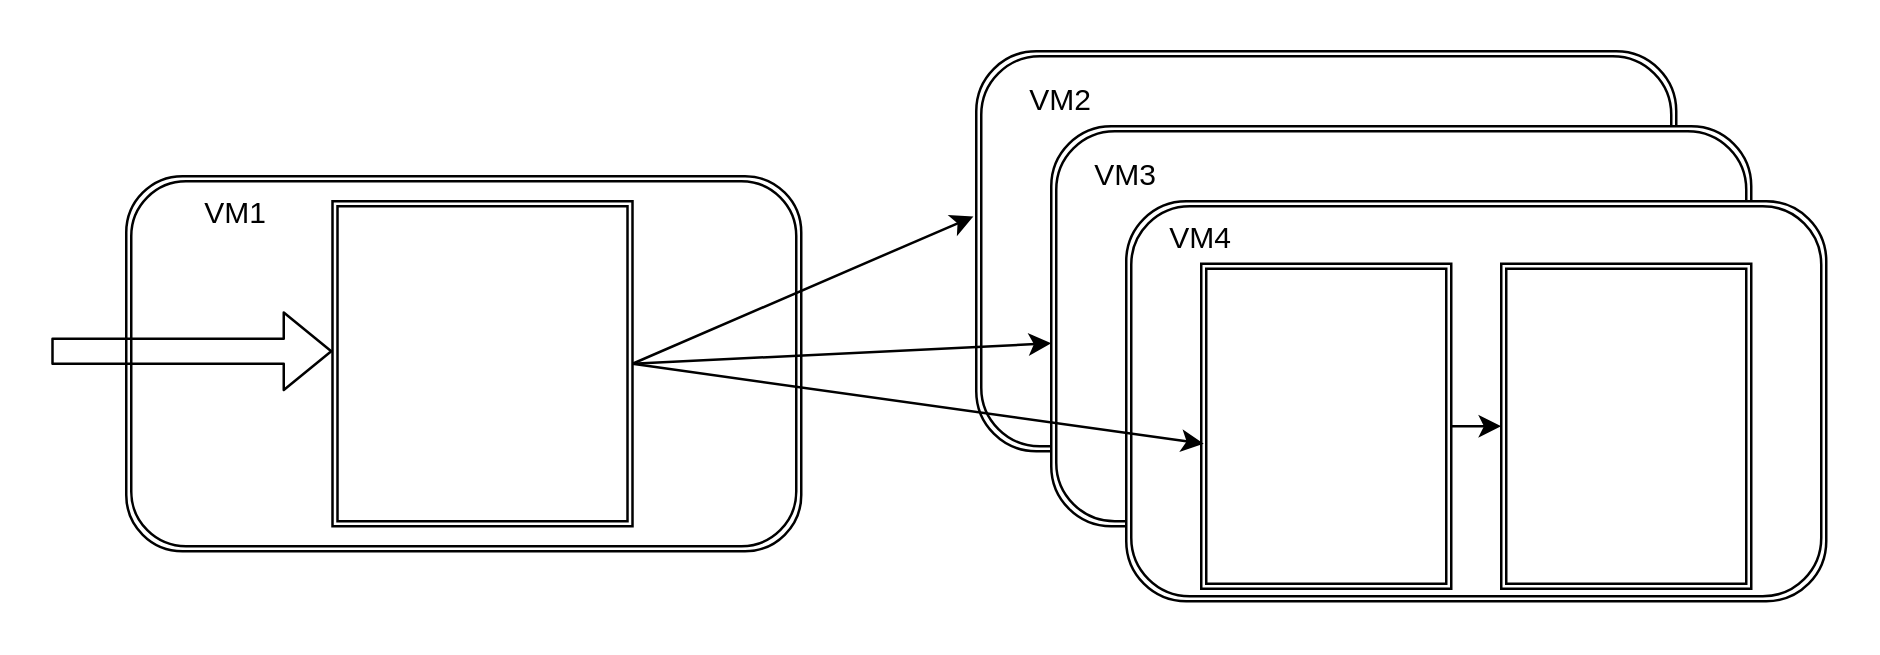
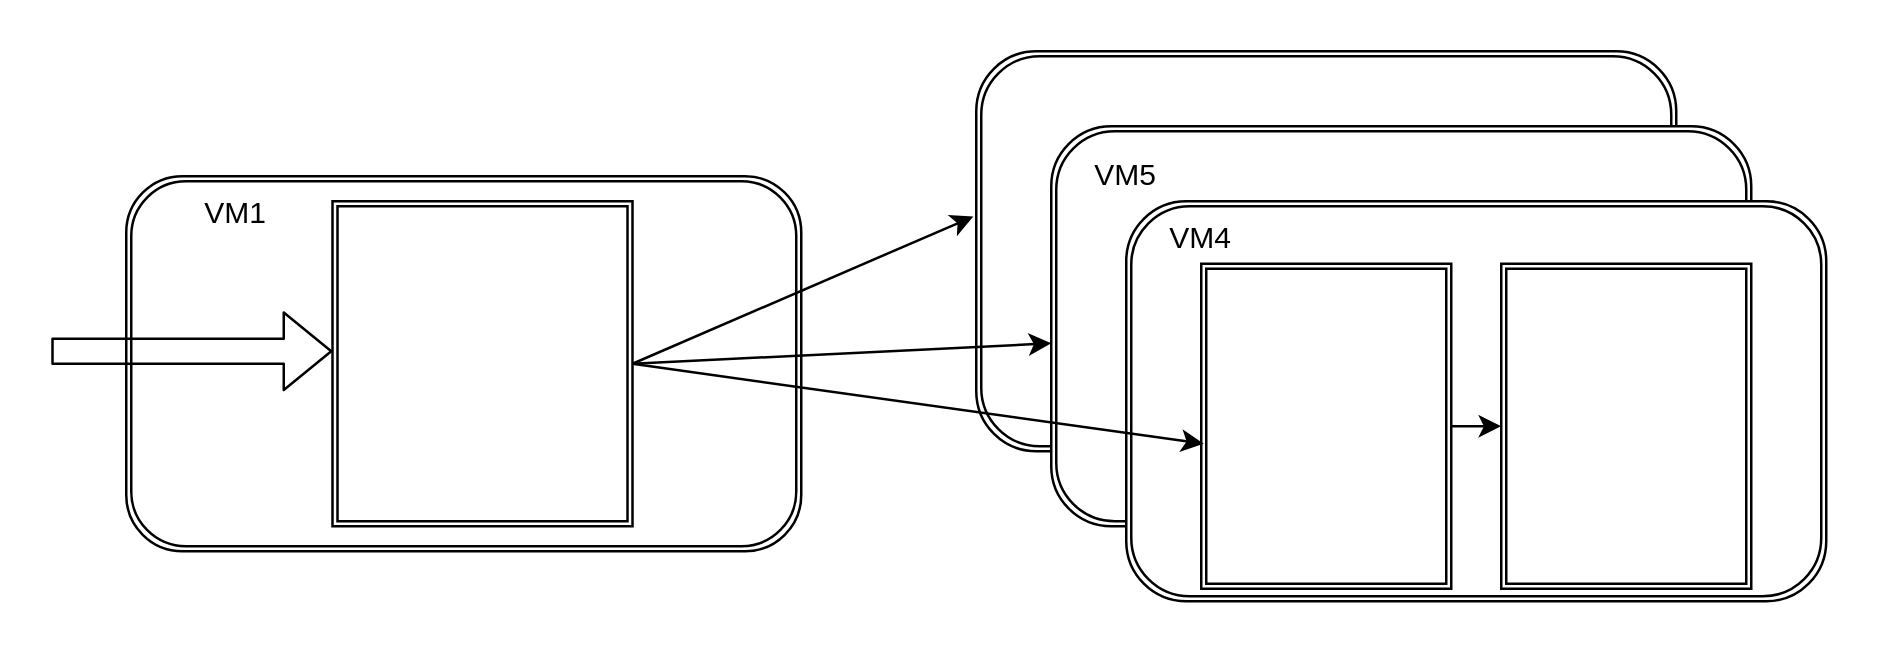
(1061, 101) -> none
(1126, 176) -> (1126, 176)
